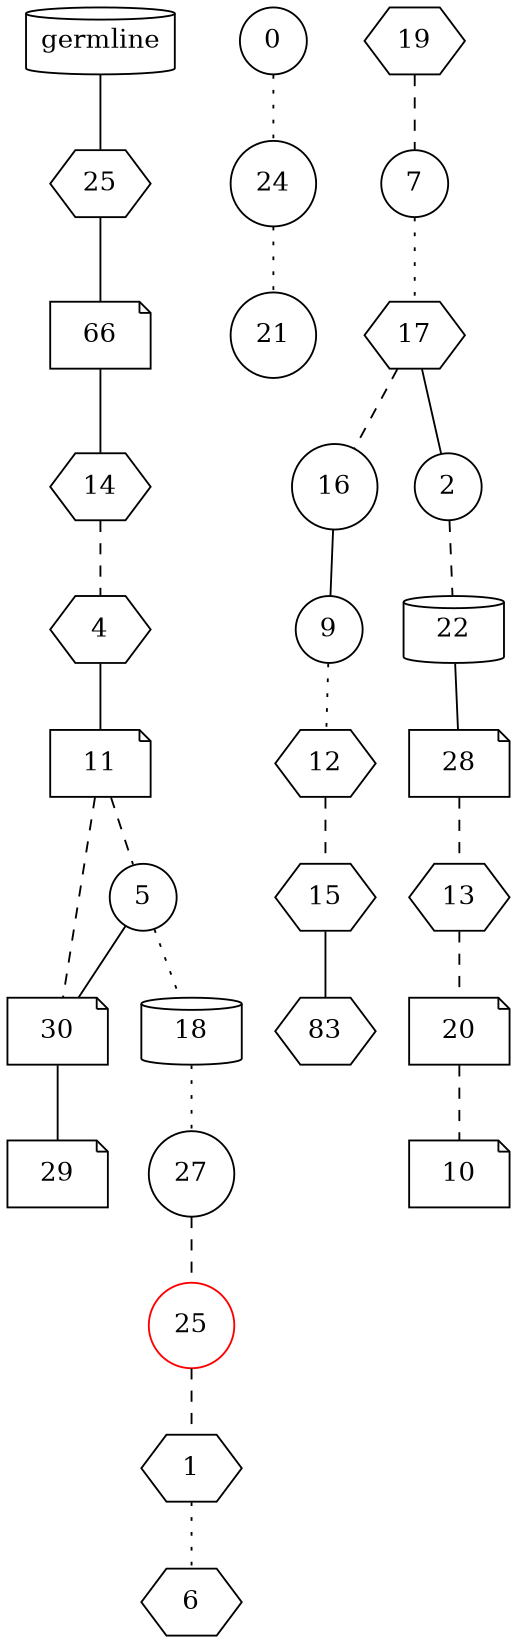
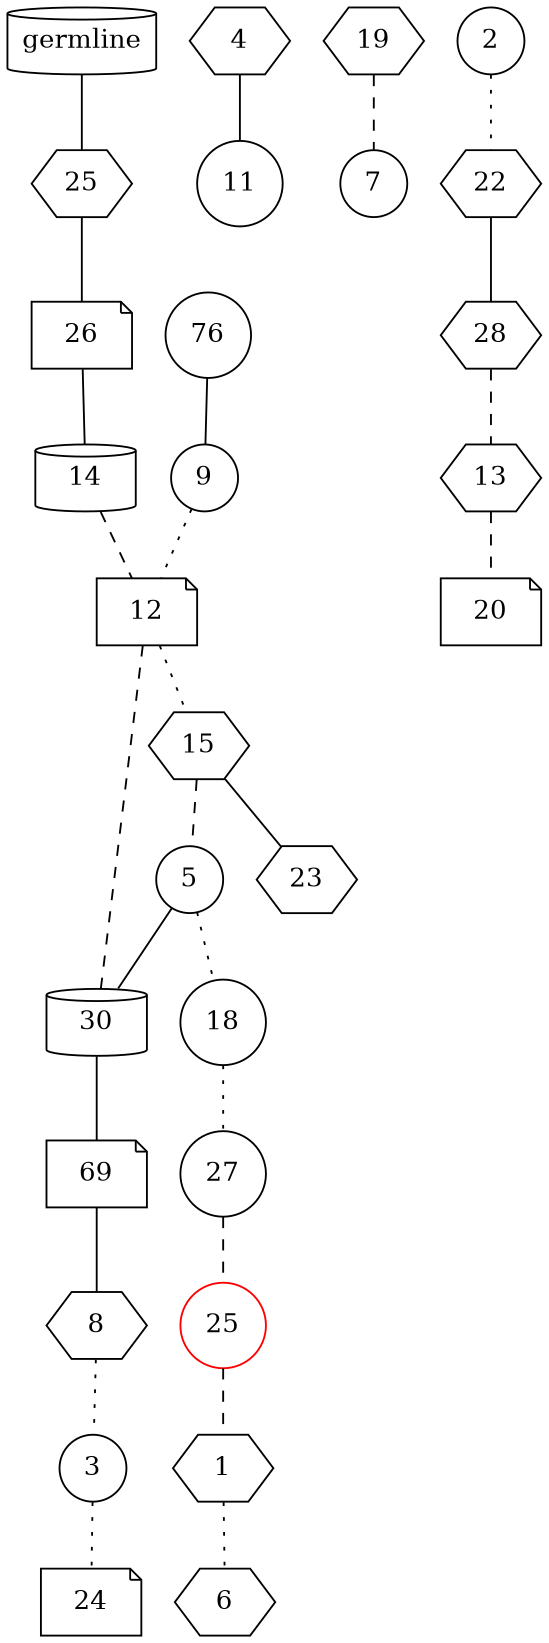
(273, 41) -> (93, 1468)
(273, 184) -> (91, 1602)
(100, 335) -> (82, 335)
(273, 335) -> none
(415, 335) -> none
(100, 487) -> (86, 478)
(335, 487) -> (208, 335)
(100, 558) -> (116, 545)
(451, 558) -> (491, 112)
(454, 629) -> (491, 184)
(100, 763) -> (240, 184)
(325, 763) -> (147, 612)
(459, 763) -> (491, 335)
(122, 831) -> (194, 813)
(325, 831) -> (173, 679)
(79, 897) -> (122, 817)
(58, 1031) -> (97, 1022)
(192, 1031) -> (223, 1022)
(325, 1031) -> (307, 880)
(58, 1174) -> (97, 1174)
(459, 1174) -> none
none -> (97, 1325)
